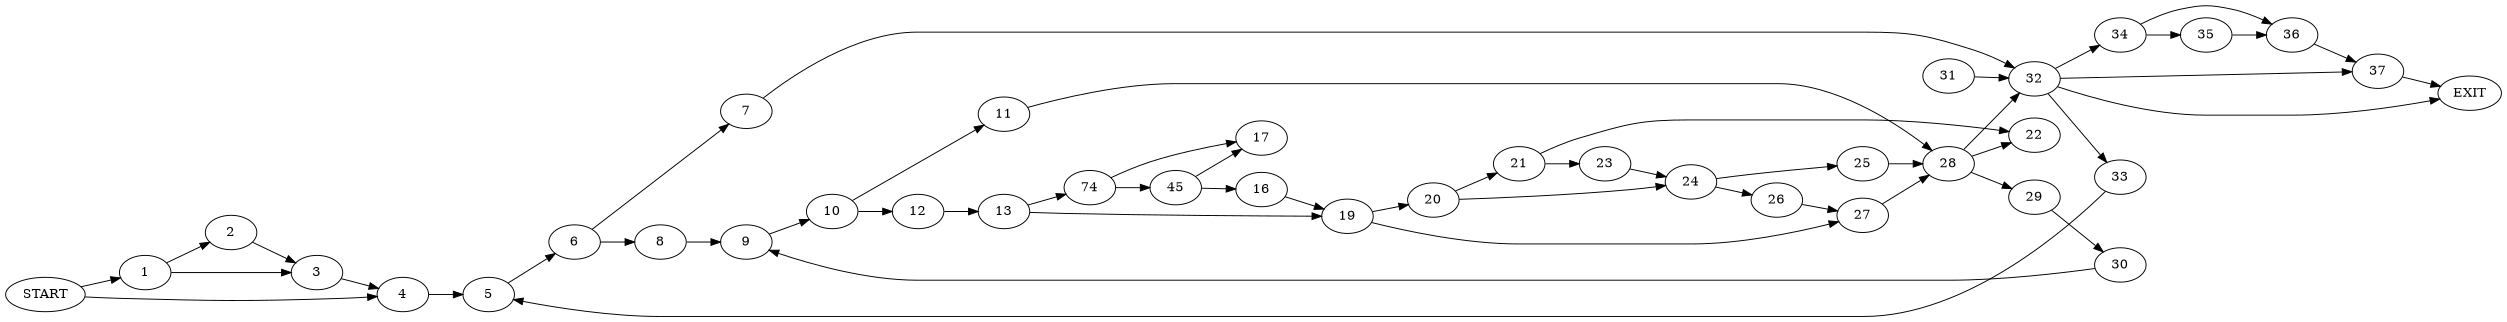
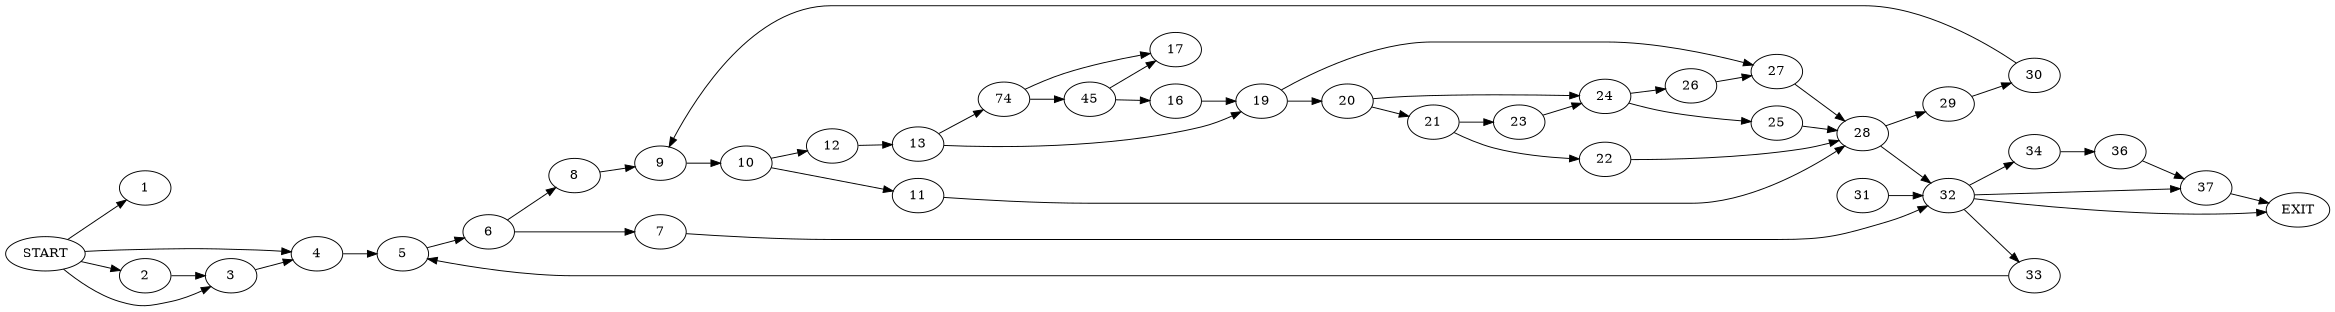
(2206, 35) -> none
(1987, 151) -> (1731, 156)
(184, 255) -> (96, 265)
(226, 273) -> (129, 304)
